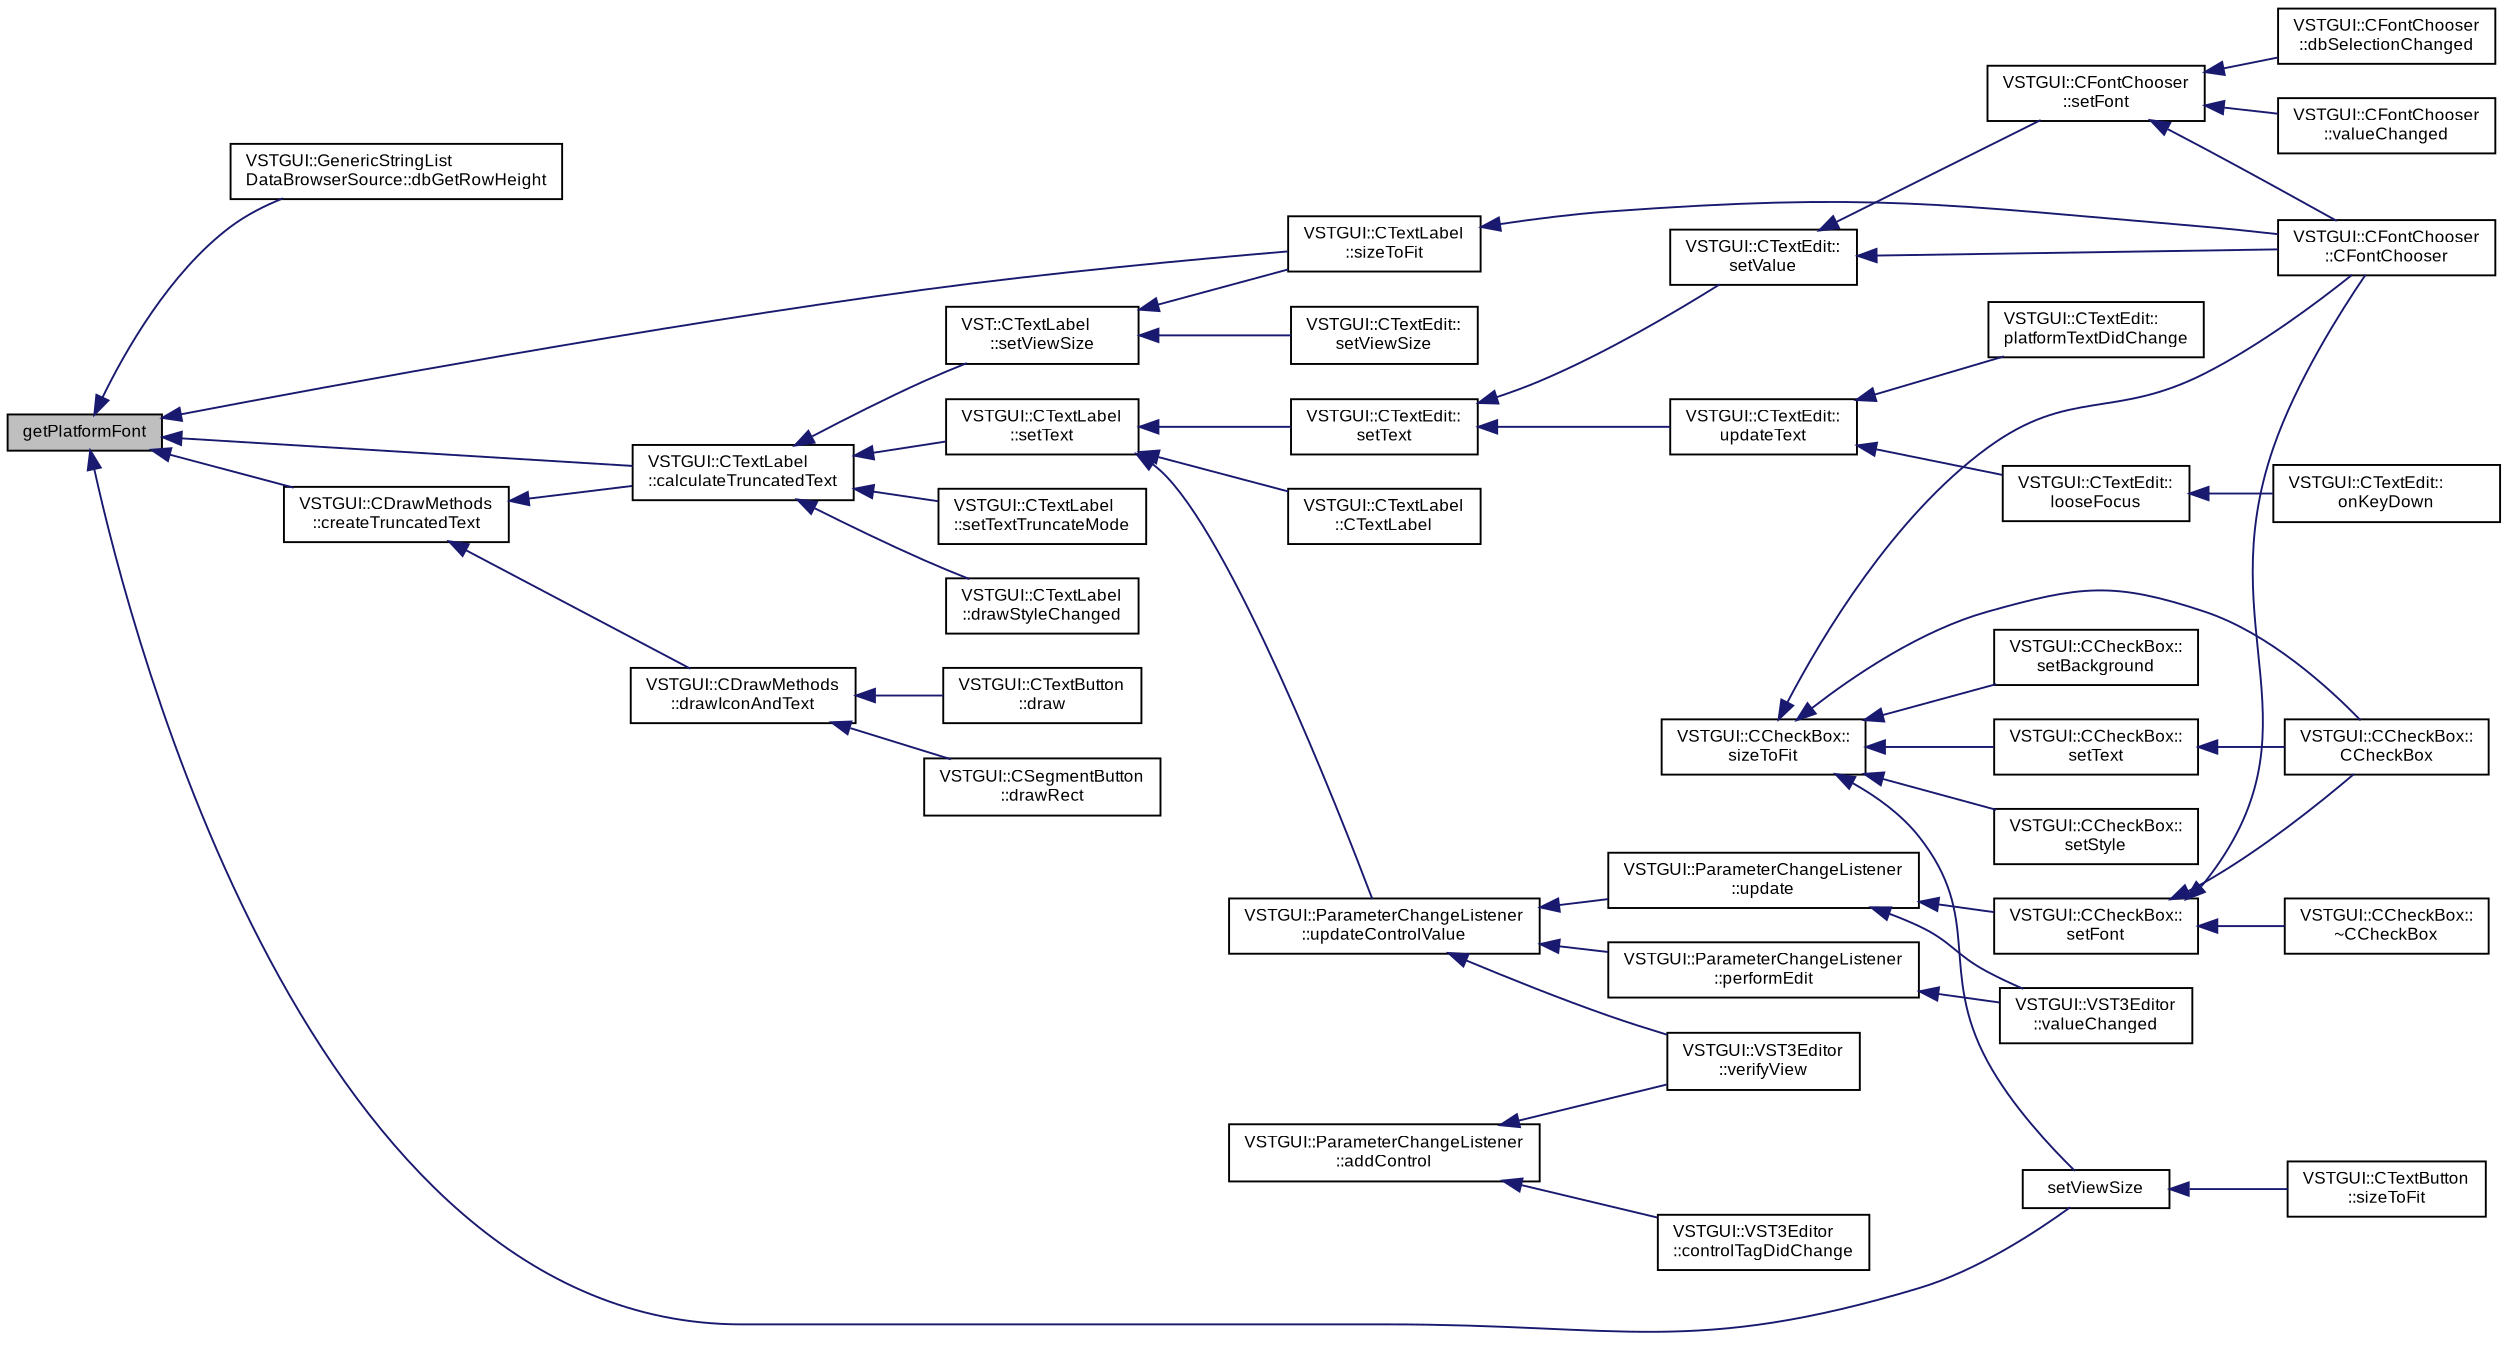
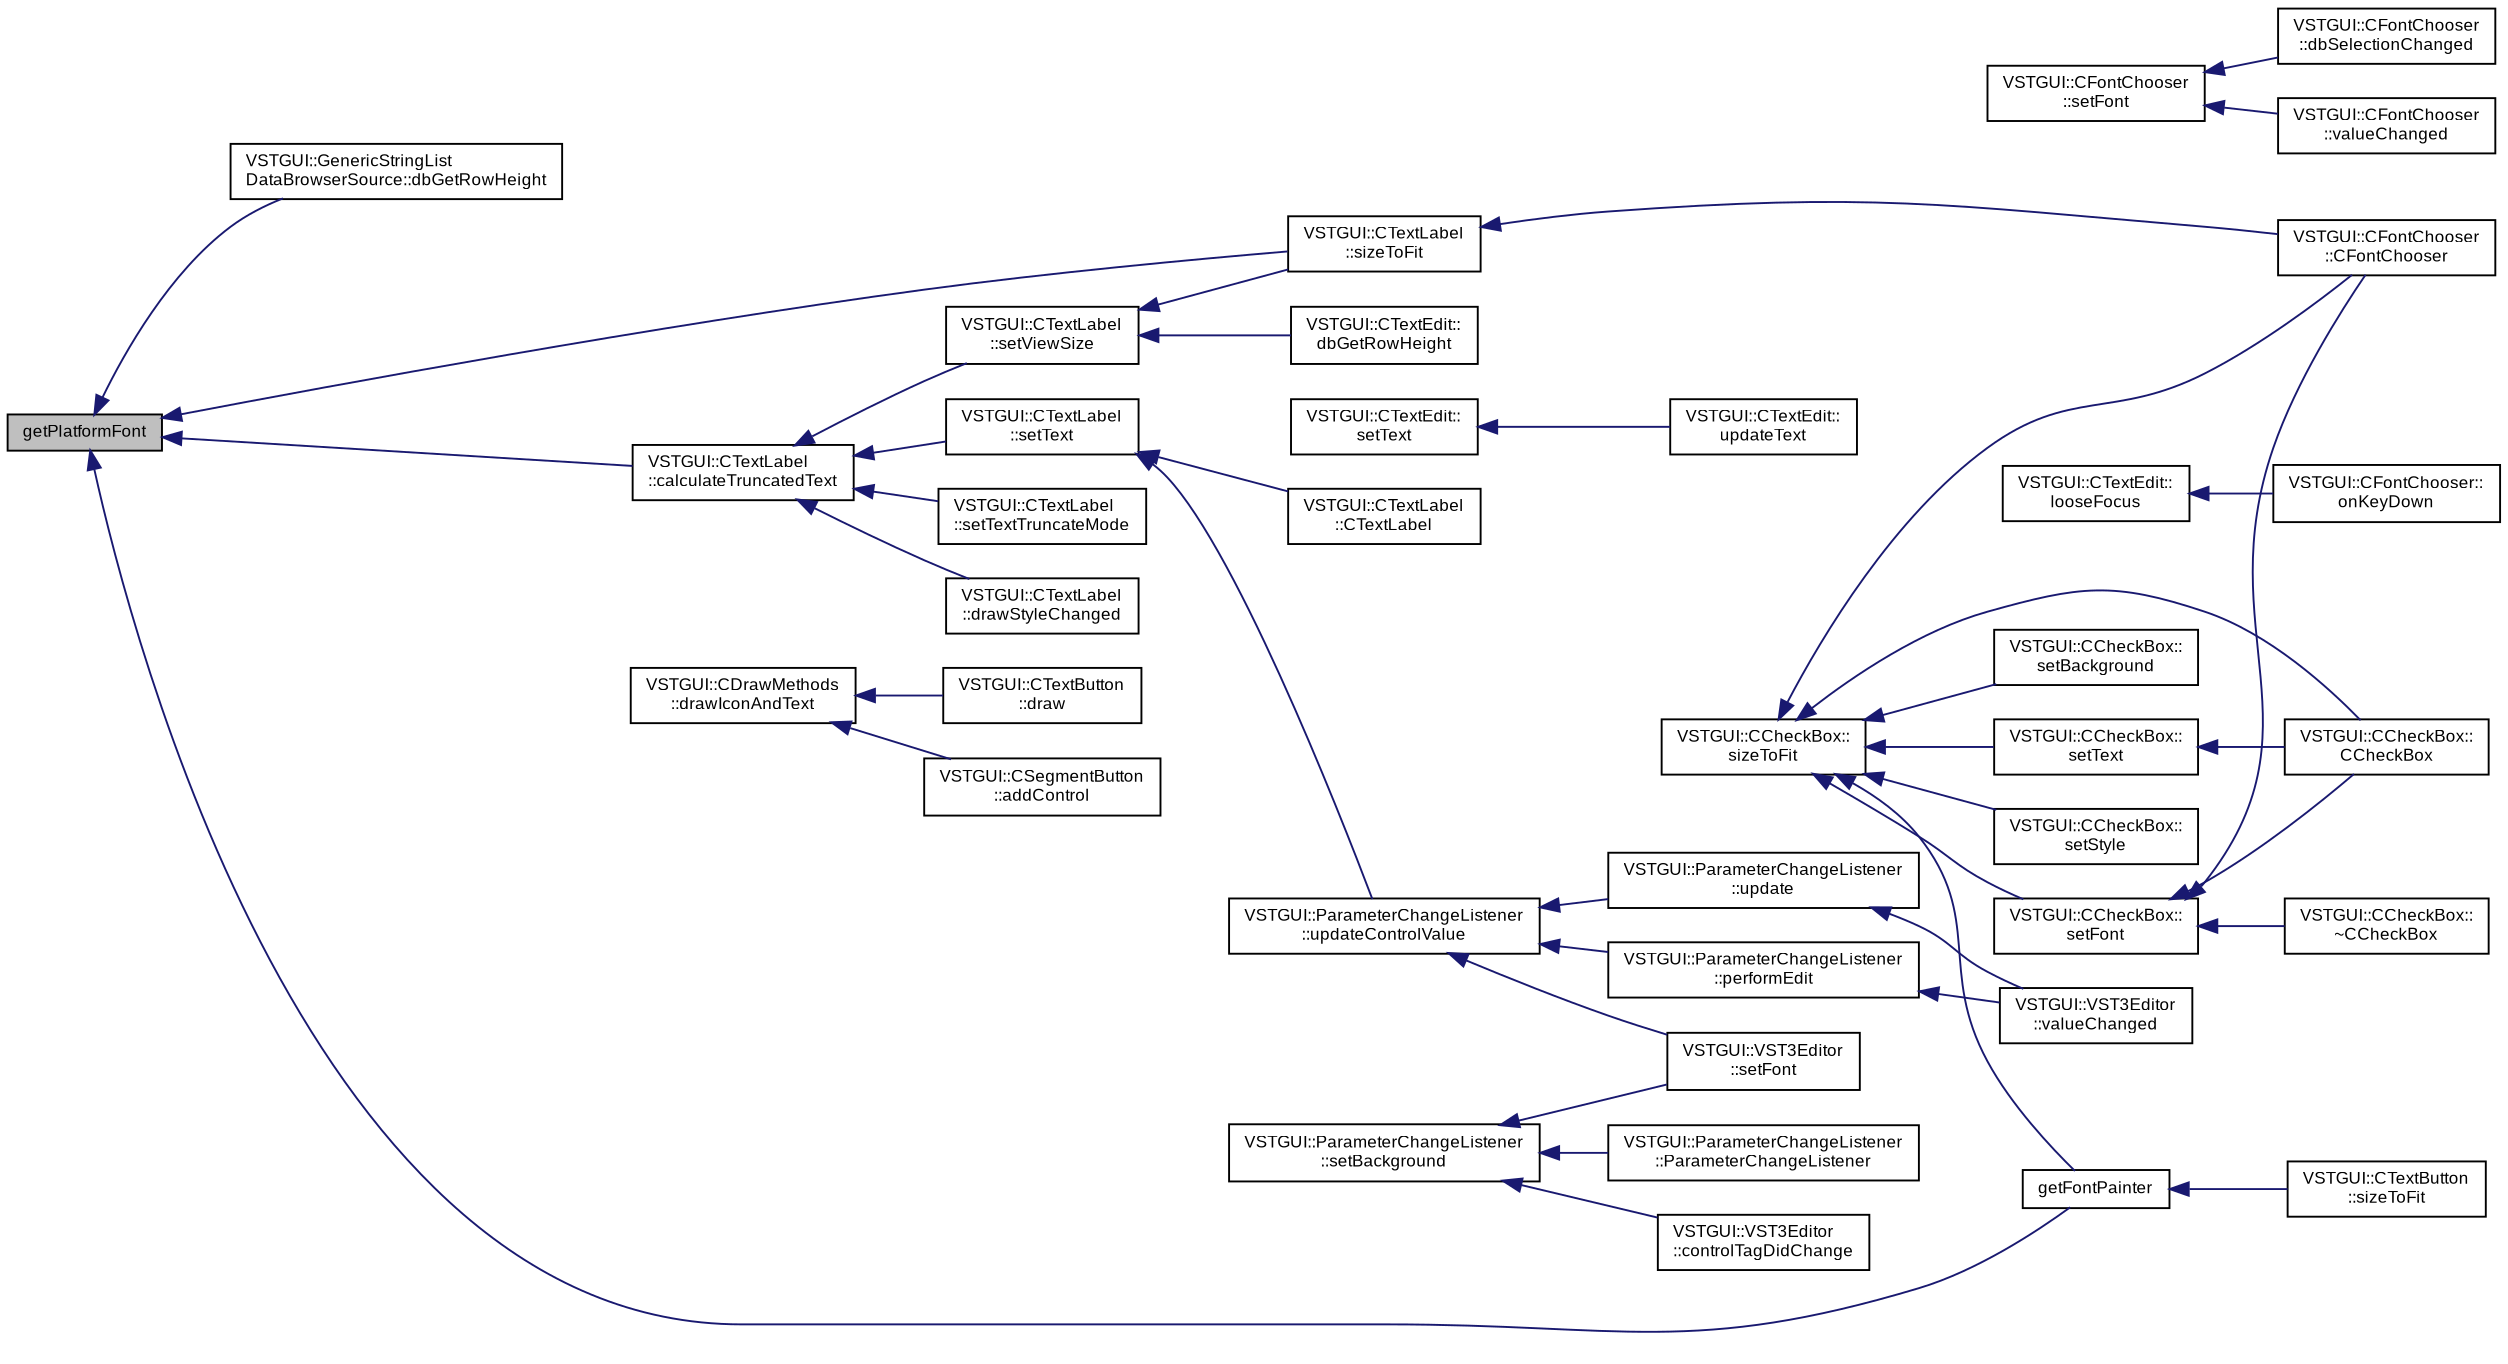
(2253, 175) -> none
(1764, 257) -> none
(2096, 330) -> none
(1042, 335) -> (1042, 335)
(1384, 335) -> (1384, 335)
(1225, 427) -> none
(1939, 462) -> none
(2387, 494) -> (2387, 494)
(396, 514) -> none
(1042, 787) -> (1042, 787)
(1966, 908) -> (1945, 854)
(1764, 1061) -> (1764, 1061)
(1384, 1153) -> (1384, 1153)
none -> (1764, 1153)
(2096, 1189) -> (2096, 1189)
